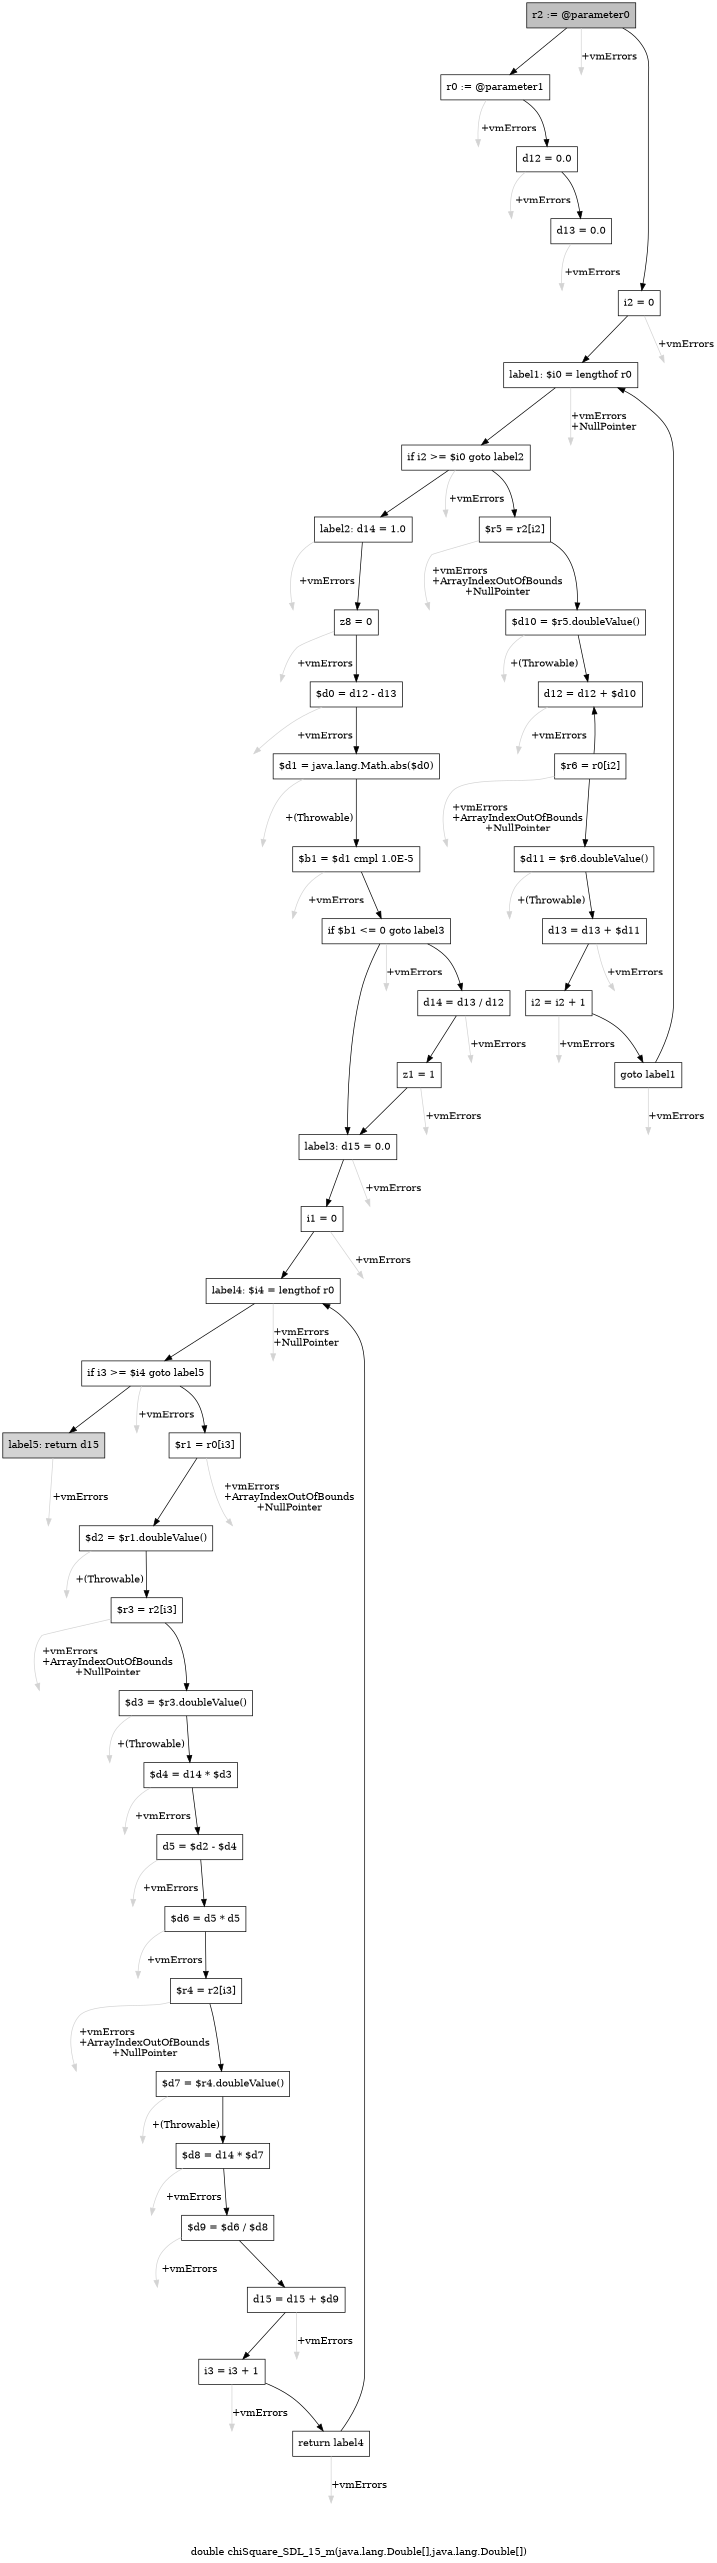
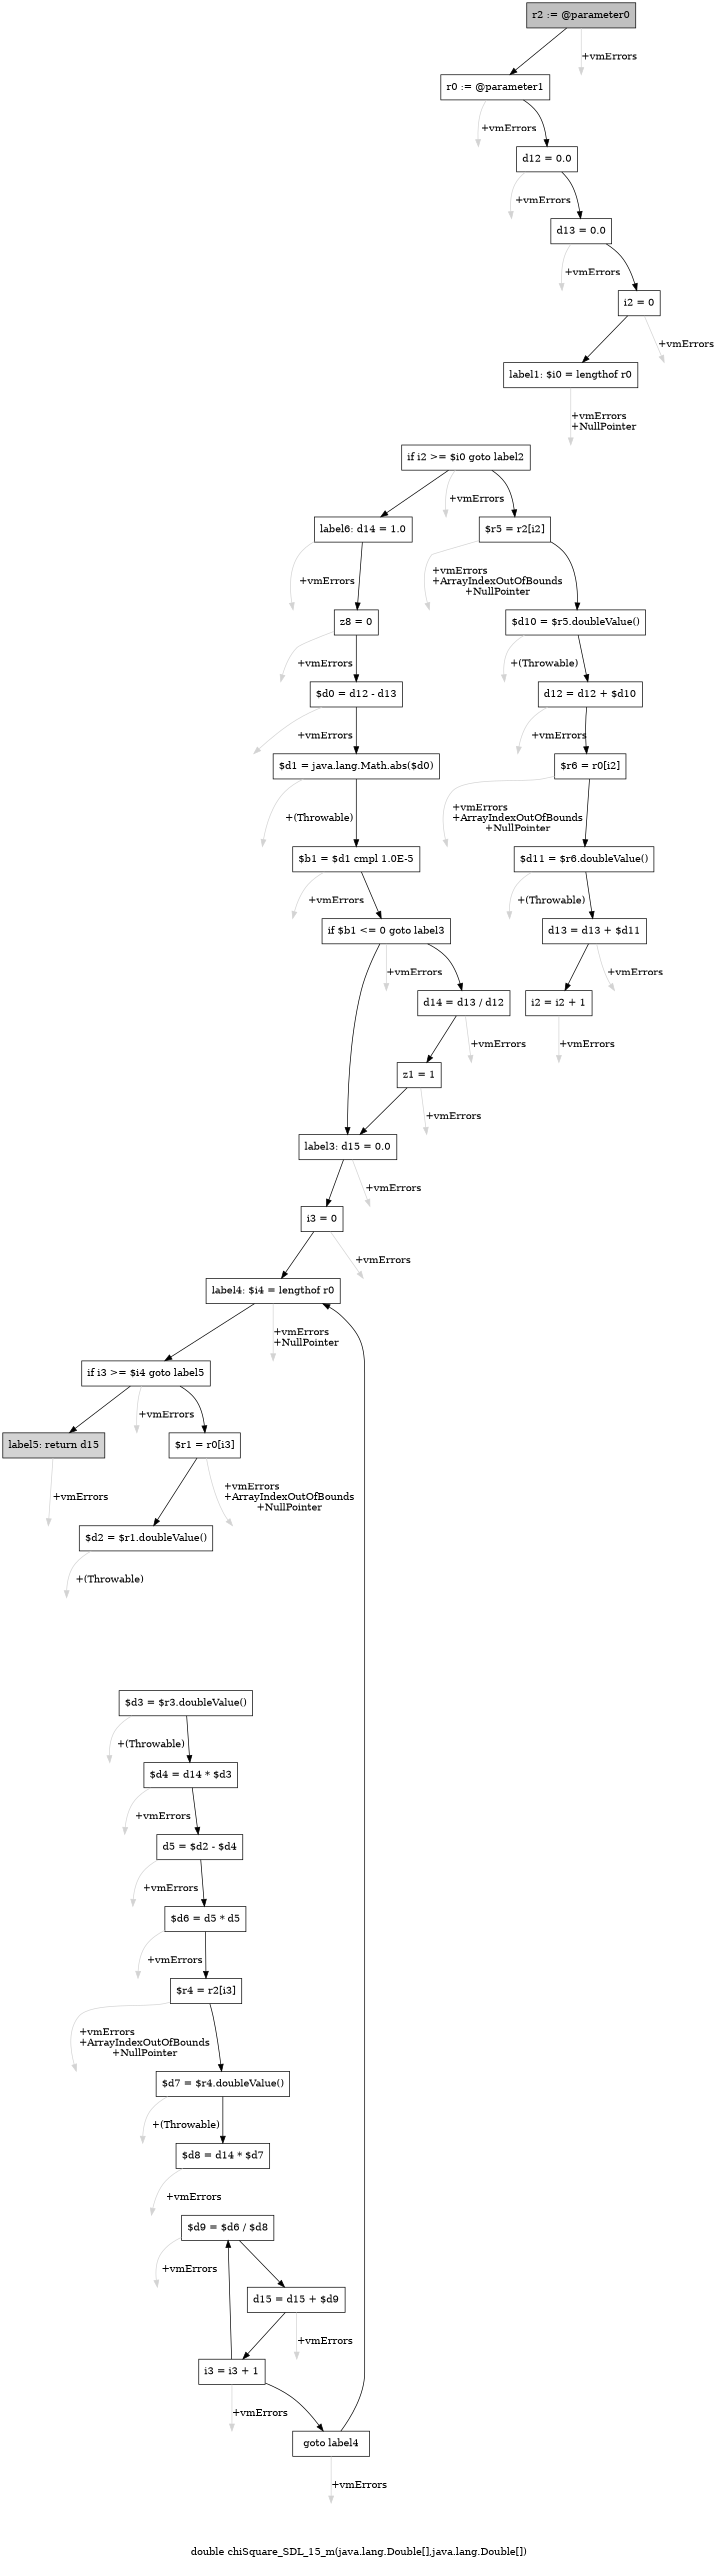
(648, 151) -> (624, 261)
(521, 414) -> none
(363, 530) -> (363, 530)
(595, 734) -> (586, 727)
(648, 1075) -> none
(322, 1219) -> (322, 1219)
(147, 1610) -> none
(225, 2188) -> (230, 2303)
(331, 2444) -> (331, 2444)
